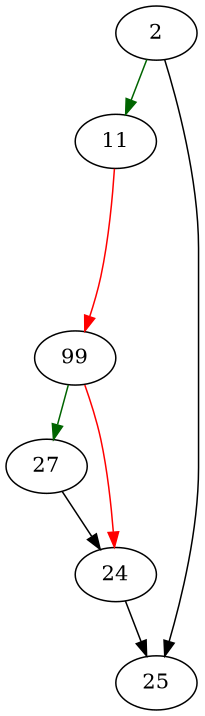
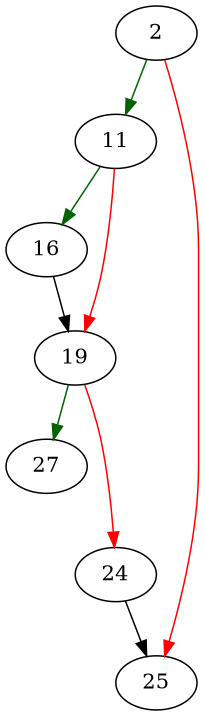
none -> (47, 250)
(199, 350) -> (199, 350)
(75, 358) -> (75, 358)
(77, 514) -> none
